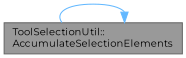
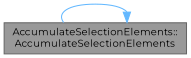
(93, 38) -> (95, 38)
